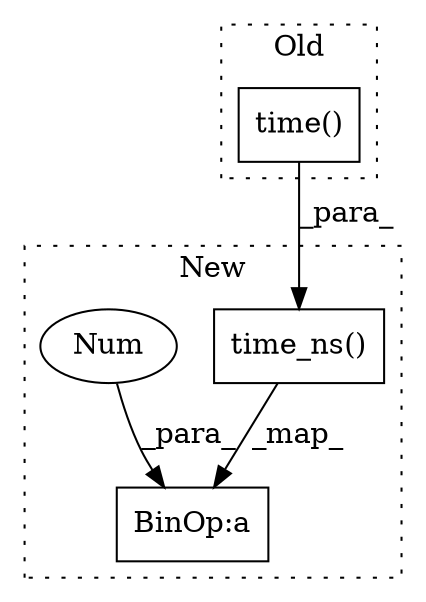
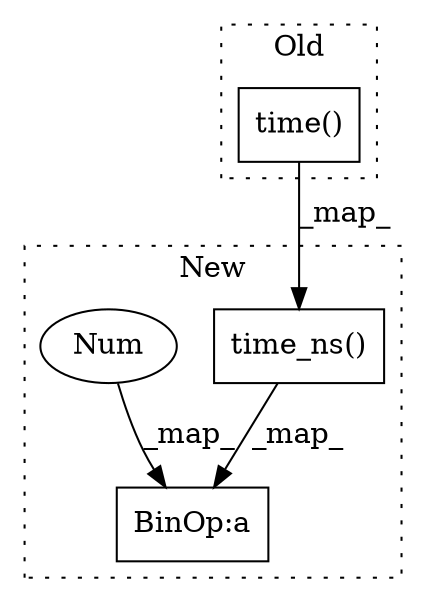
(346, 214) -> (345, 214)
(188, 435) -> (189, 435)
